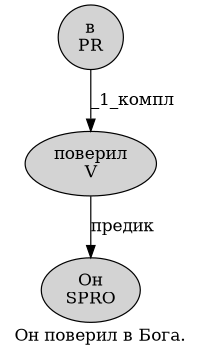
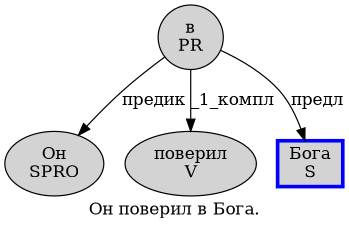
none -> (310, 164)
(91, 221) -> (124, 90)
